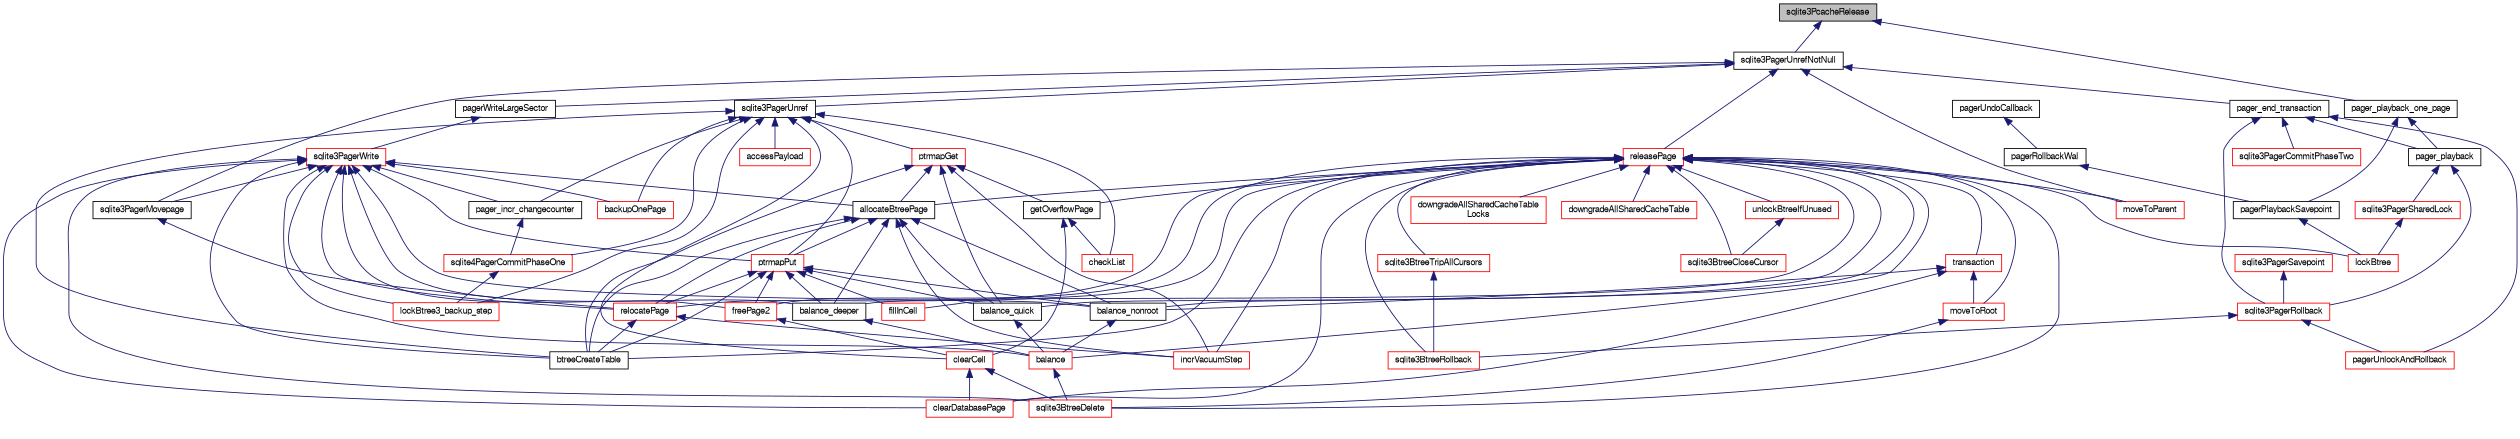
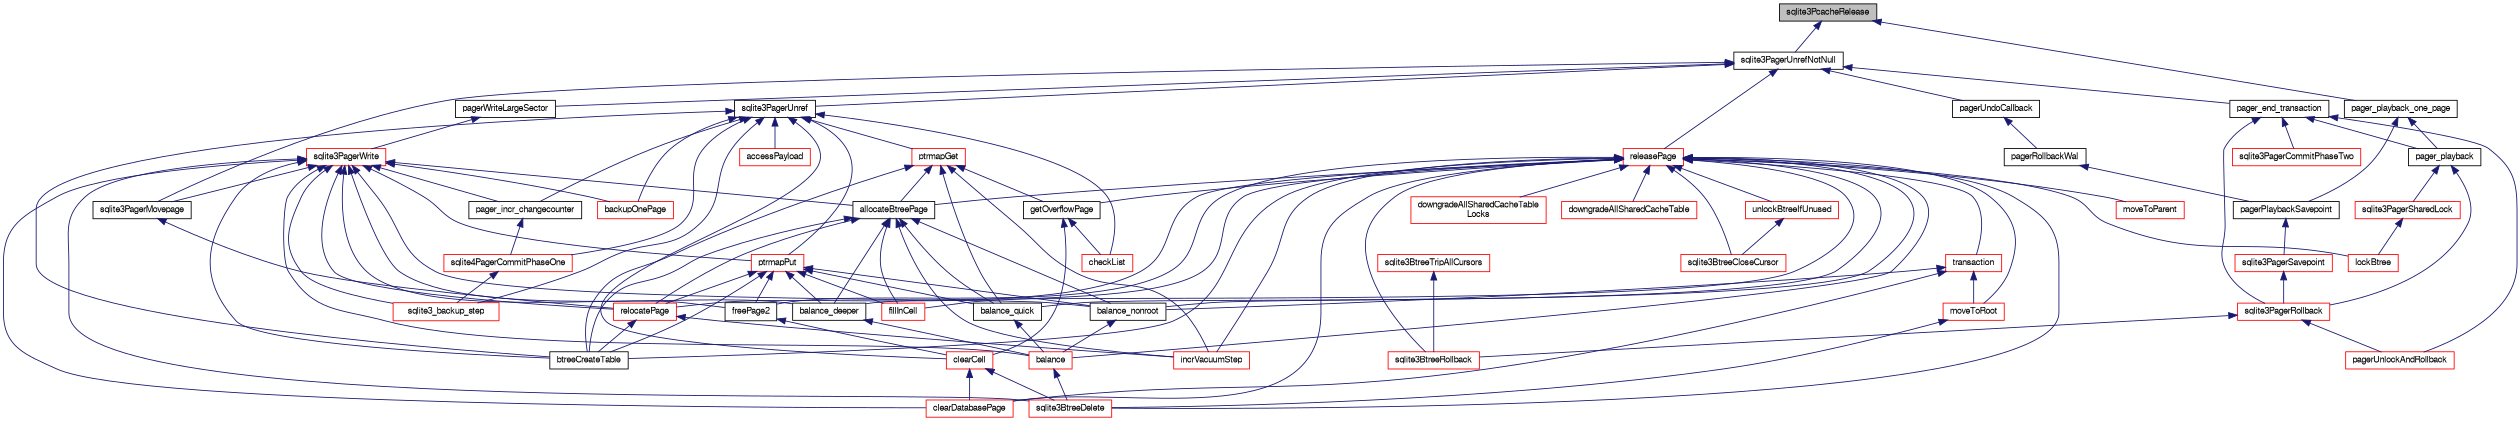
(1960, 151) -> (1897, 86)
(1472, 170) -> none
(832, 238) -> (881, 267)
(2334, 239) -> (2285, 241)
(446, 312) -> (446, 312)
(751, 312) -> (751, 312)
